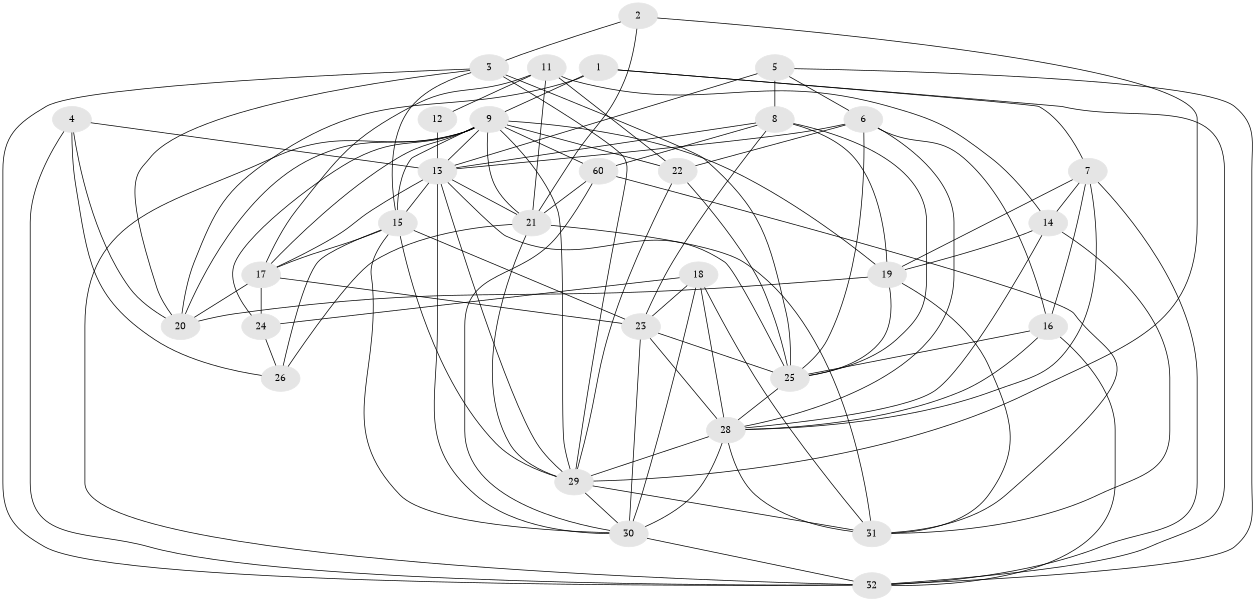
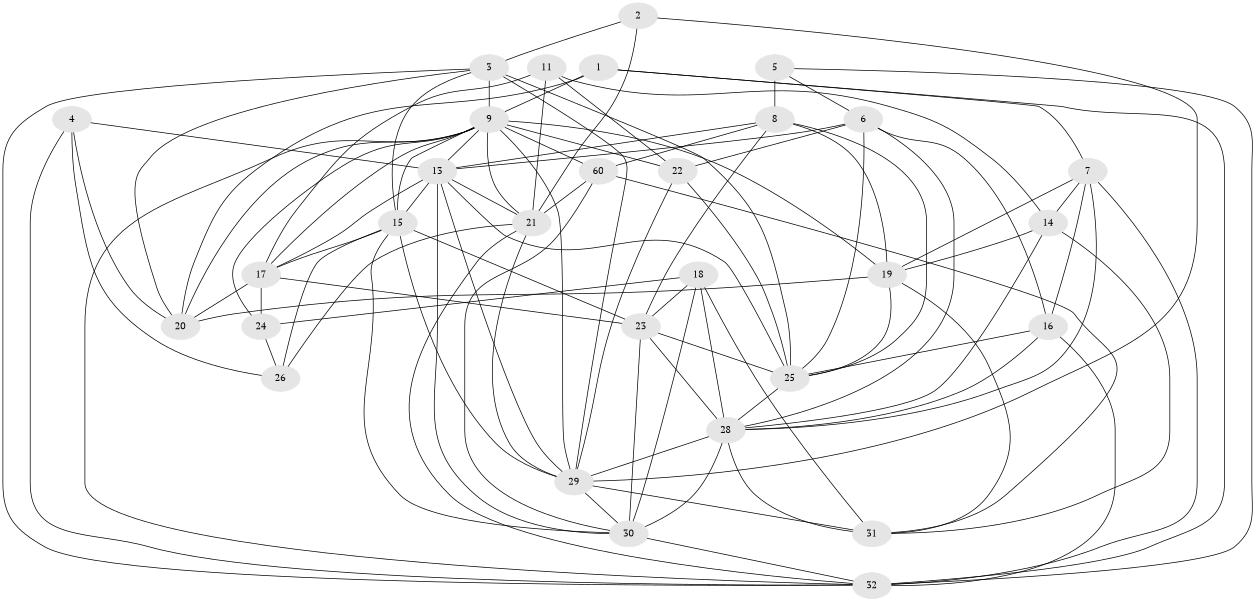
none -> (489, 94)
(621, 115) -> none
(437, 119) -> none
(763, 278) -> (478, 514)
